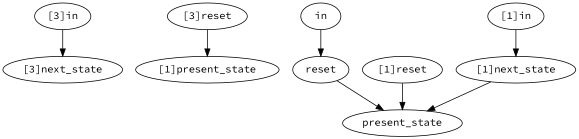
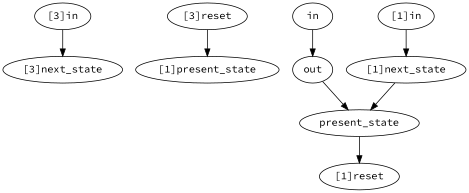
(321, 70) -> (313, 70)
(402, 93) -> (359, 146)
